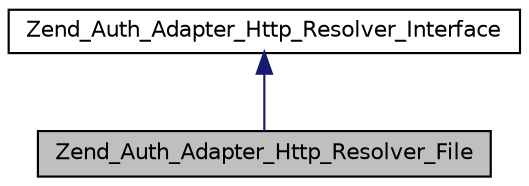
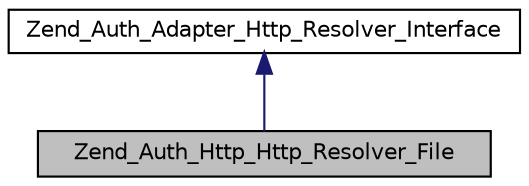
(264, 154) -> (264, 154)
